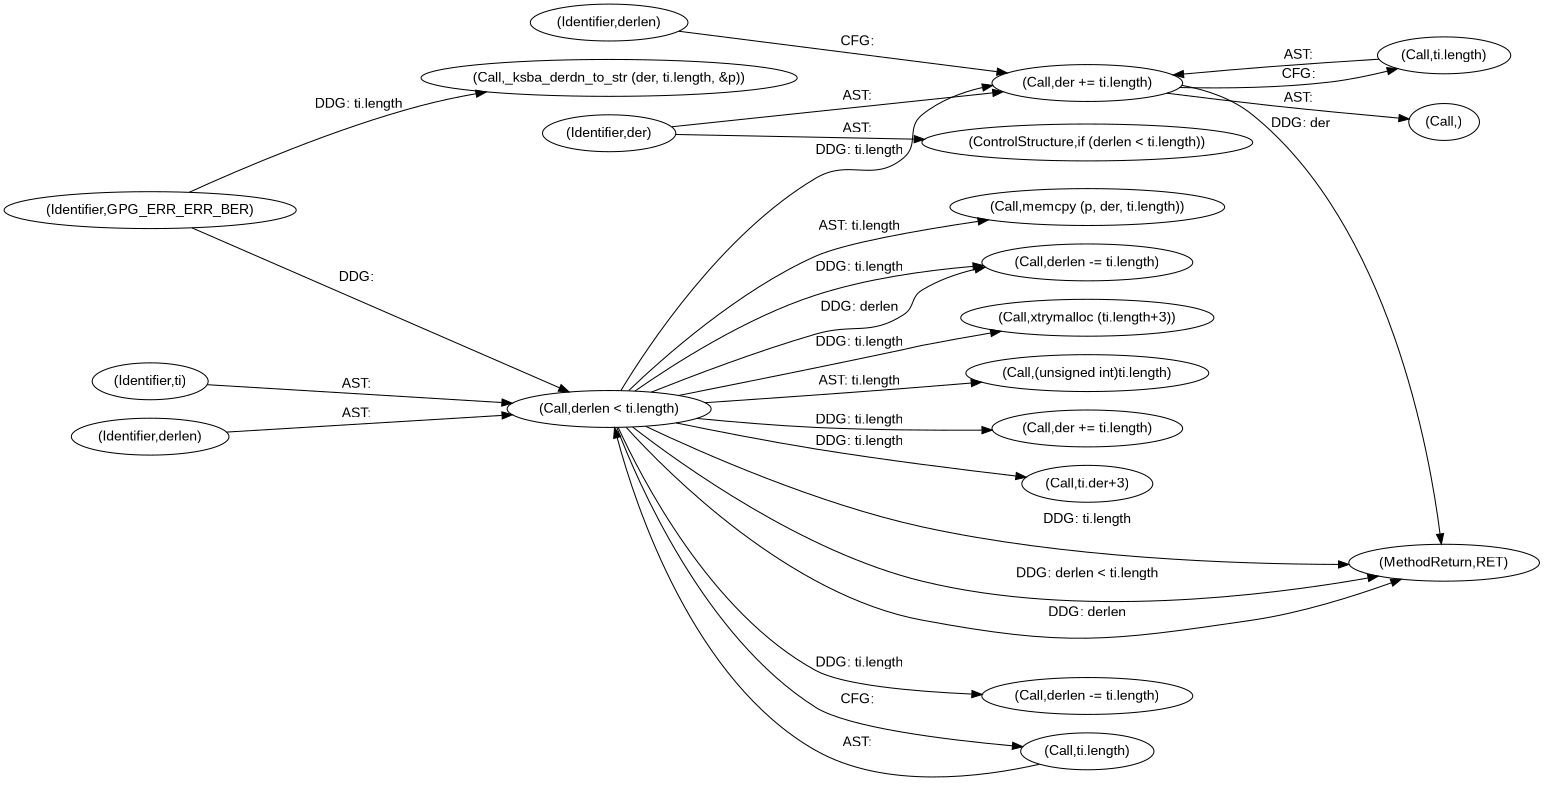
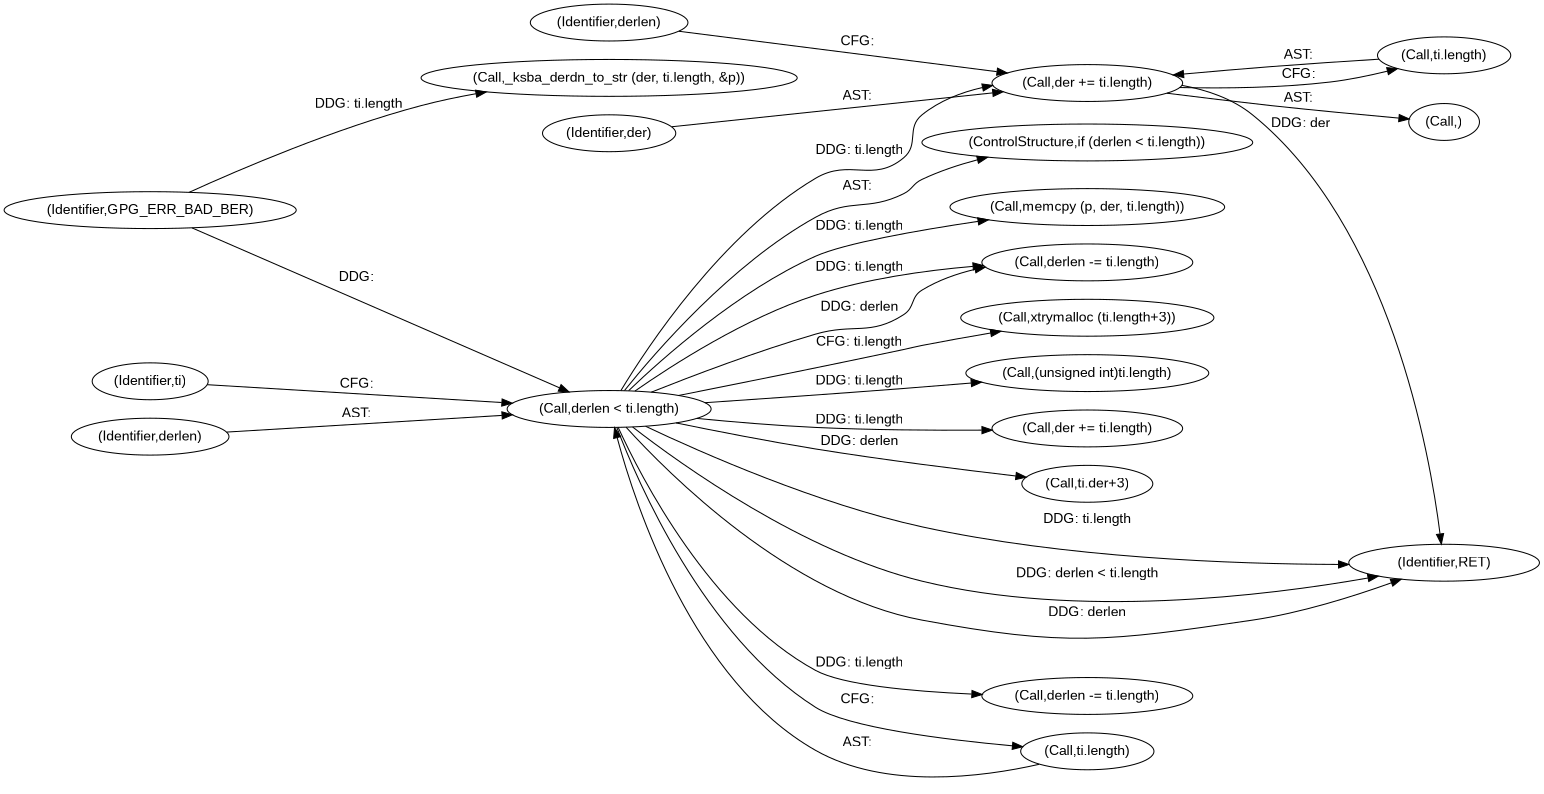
(795, 137) -> (780, 240)
(150, 210) -> (150, 210)
(860, 226) -> (860, 226)
(860, 342) -> (860, 342)
(860, 381) -> (860, 381)
(359, 384) -> (359, 384)
(860, 441) -> (860, 441)
(1444, 563) -> (1444, 563)
